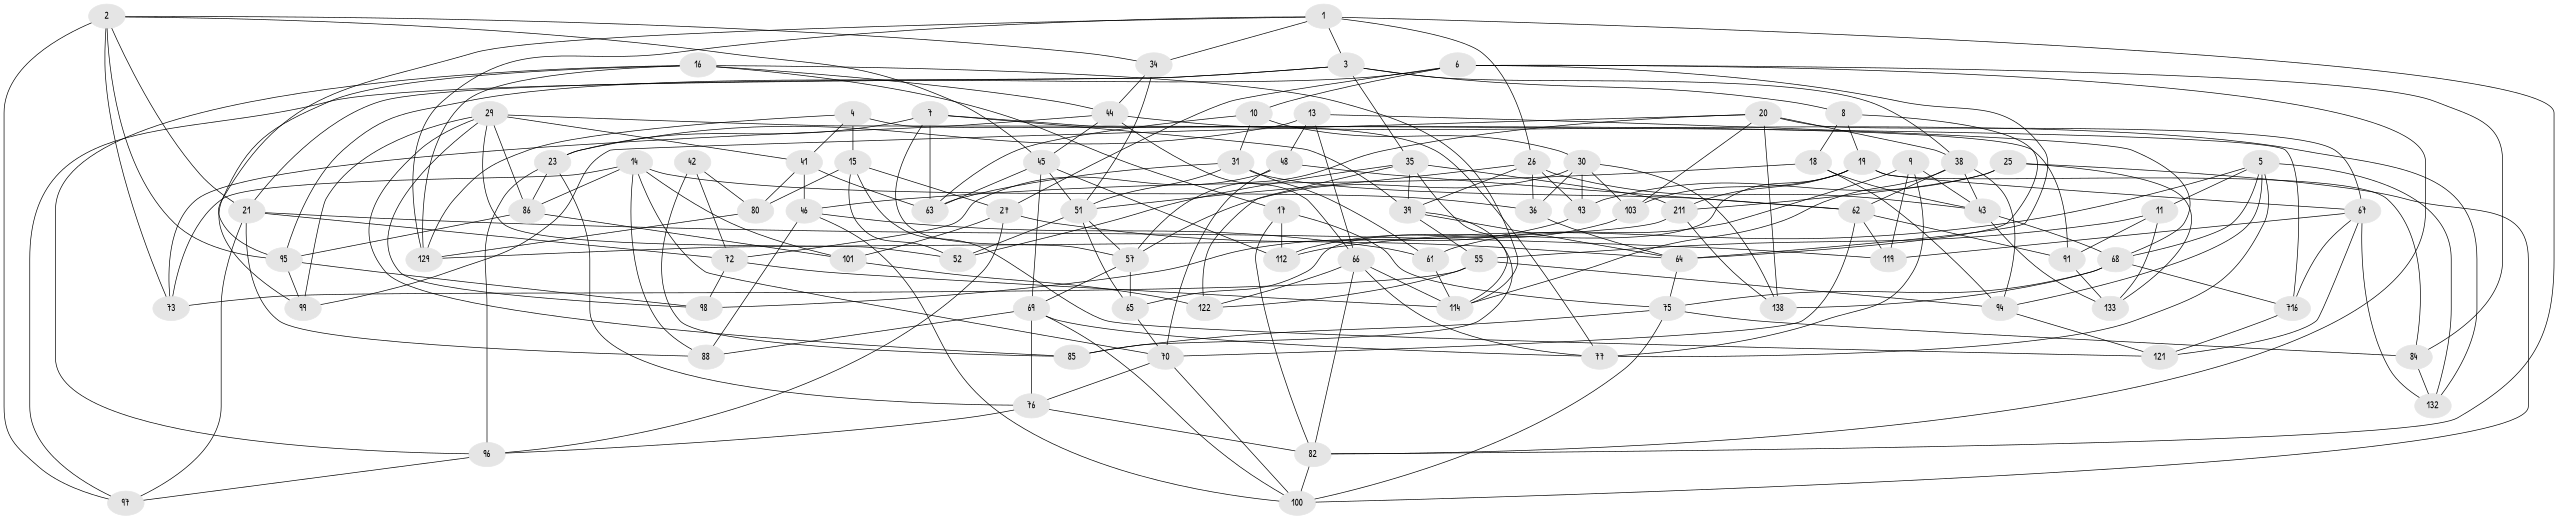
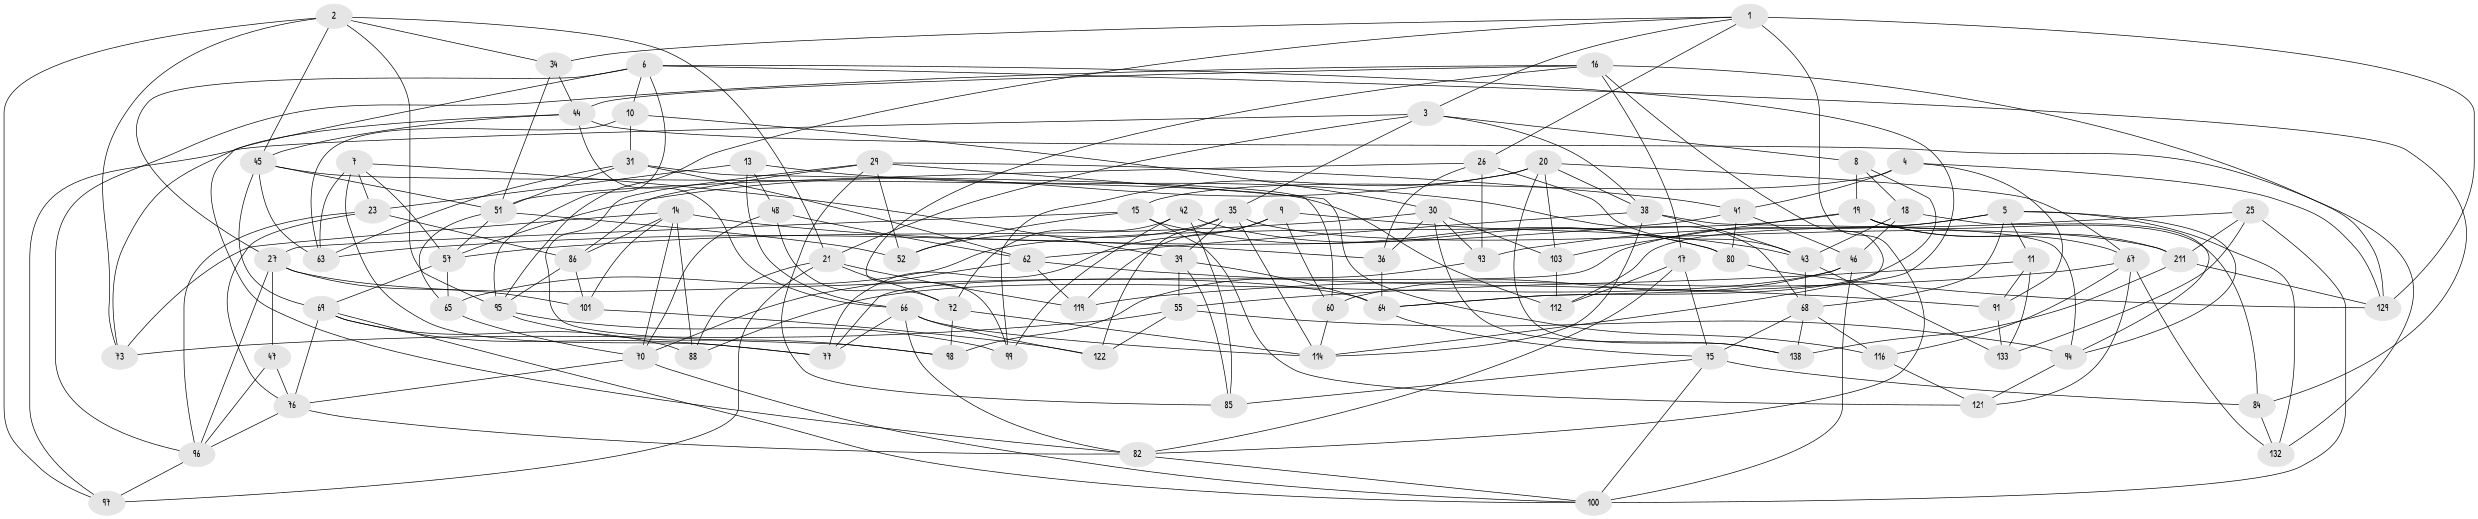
(349, 171) -> (1084, 272)
(1470, 187) -> none
(1431, 260) -> (1330, 308)
(2292, 308) -> (1880, 357)
none -> (273, 357)
